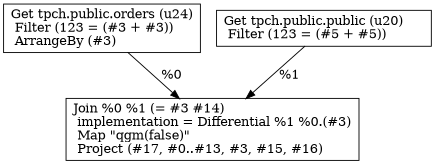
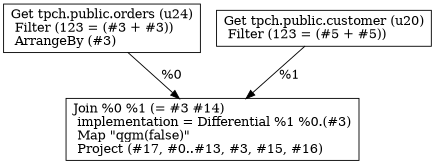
(324, 28) -> (324, 28)
